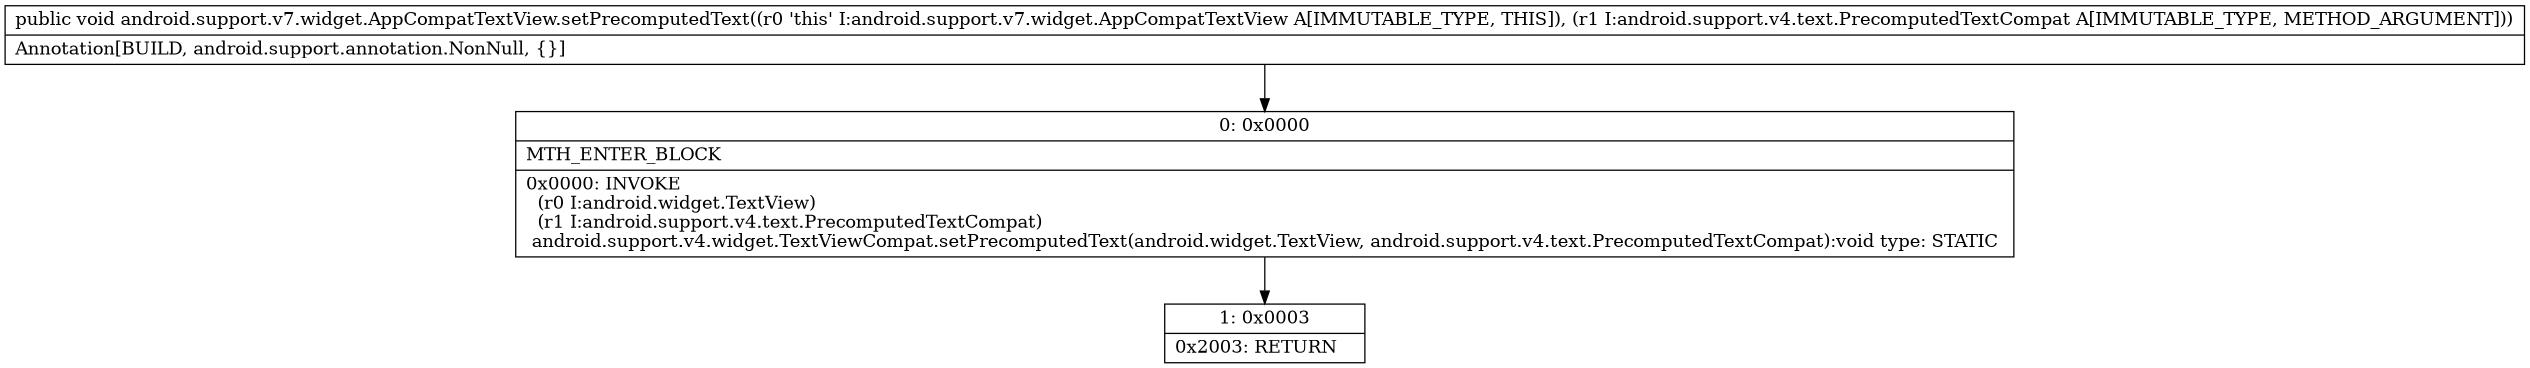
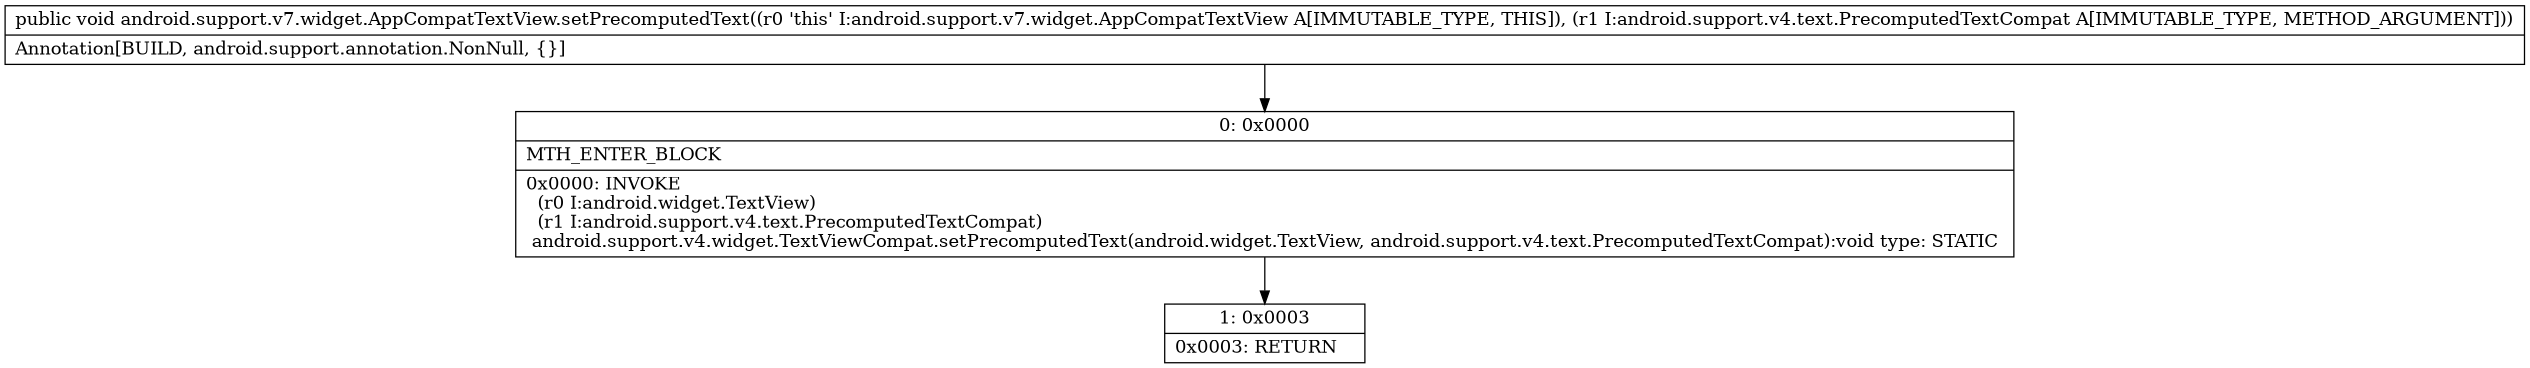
(1265, 347) -> (1265, 347)
